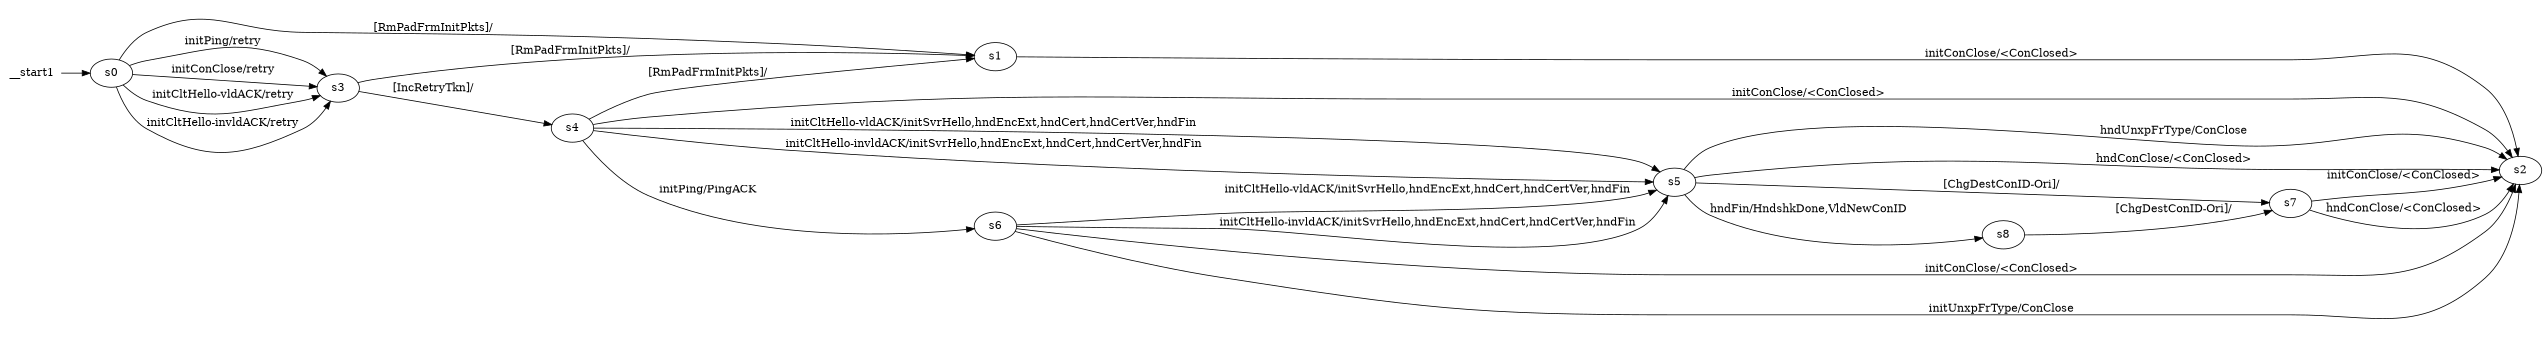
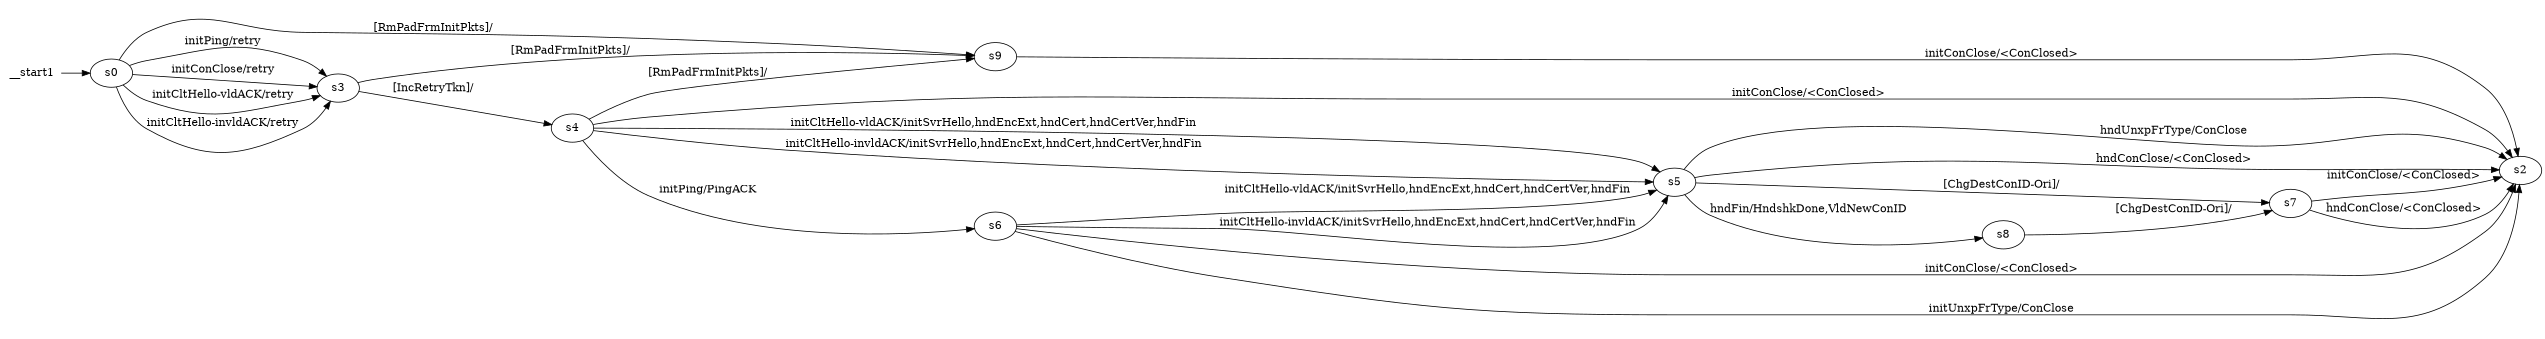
(995, 57) -> (995, 57)
